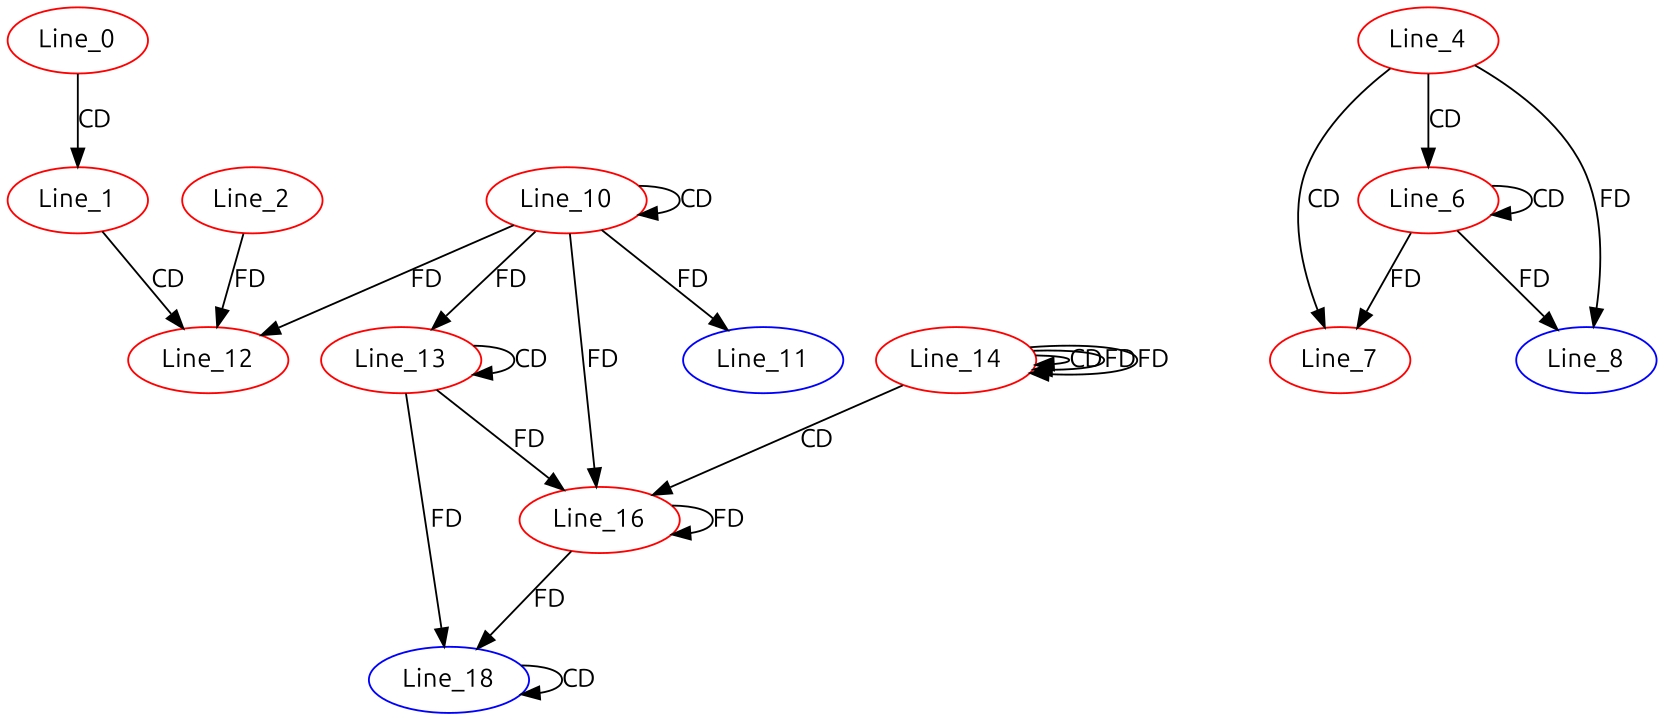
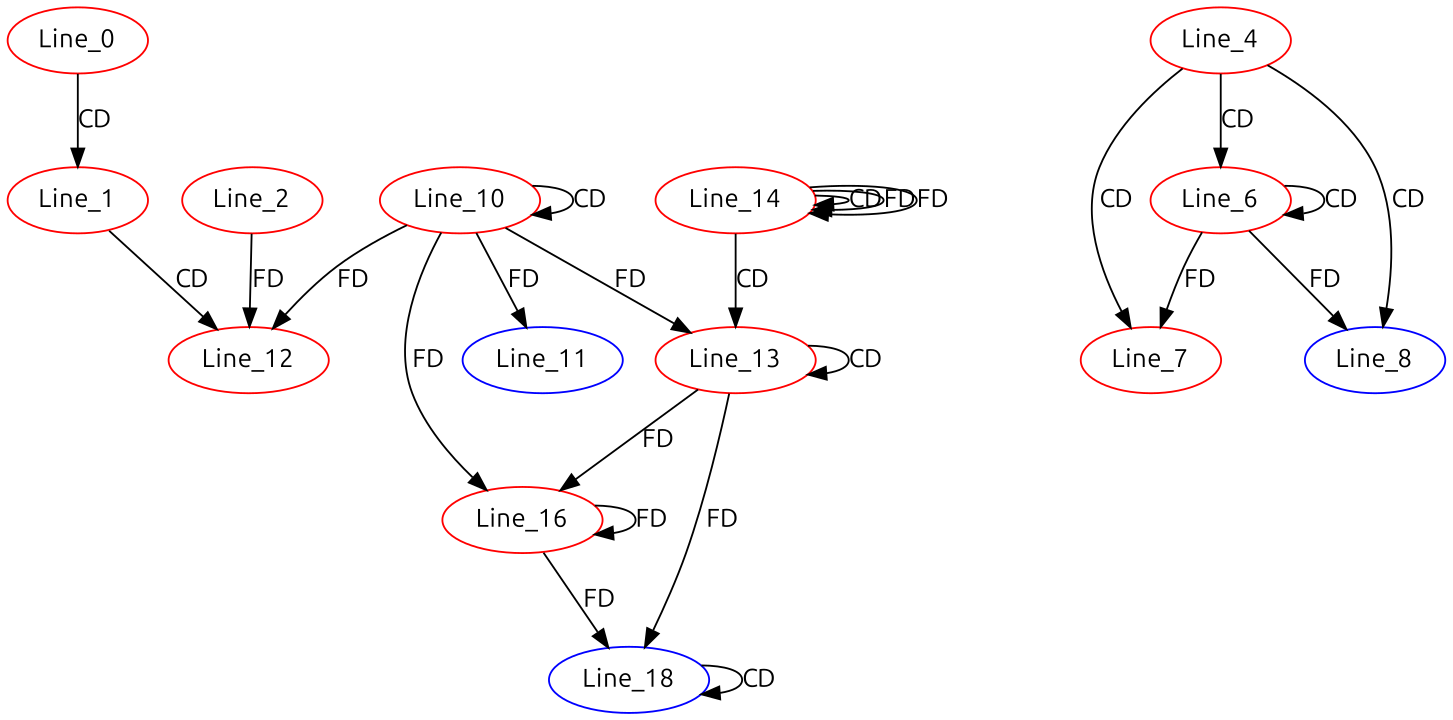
(1616, 200) -> (1409, 200)
(787, 436) -> (736, 271)
